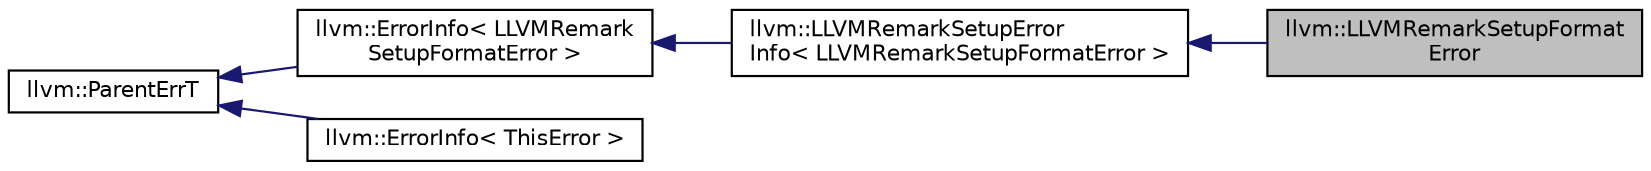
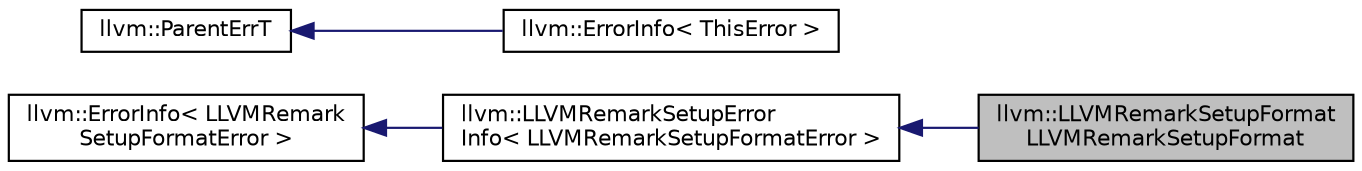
(1455, 43) -> (1166, 128)
(269, 71) -> none
